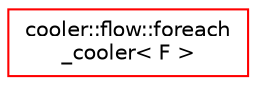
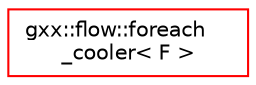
(128, 43) -> (128, 43)
